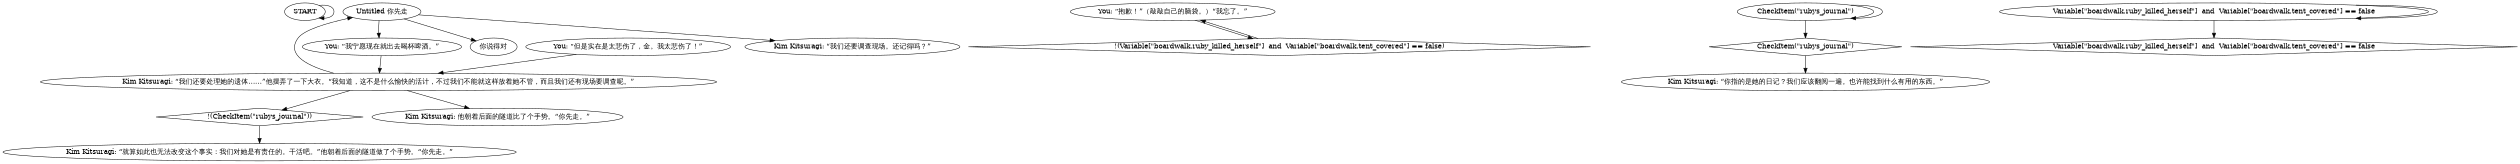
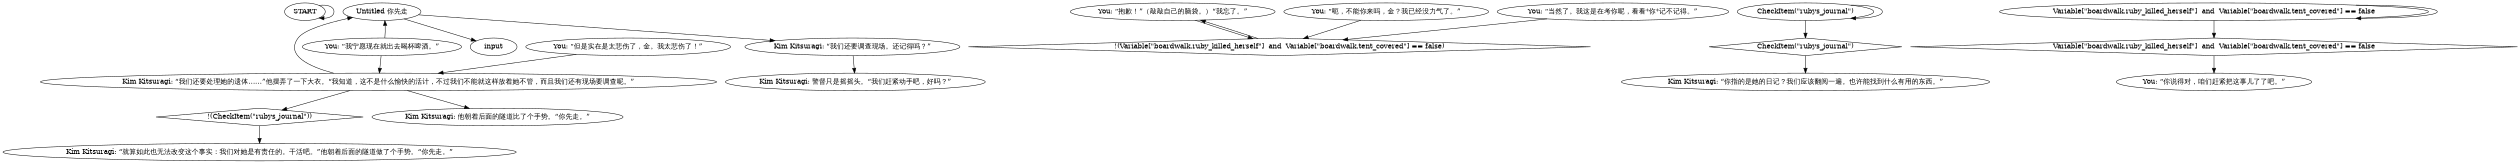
none -> (1386, 12)
none -> (1613, 12)
(379, 27) -> (385, 32)
(494, 47) -> (494, 47)
none -> (855, 82)
none -> (2214, 82)
